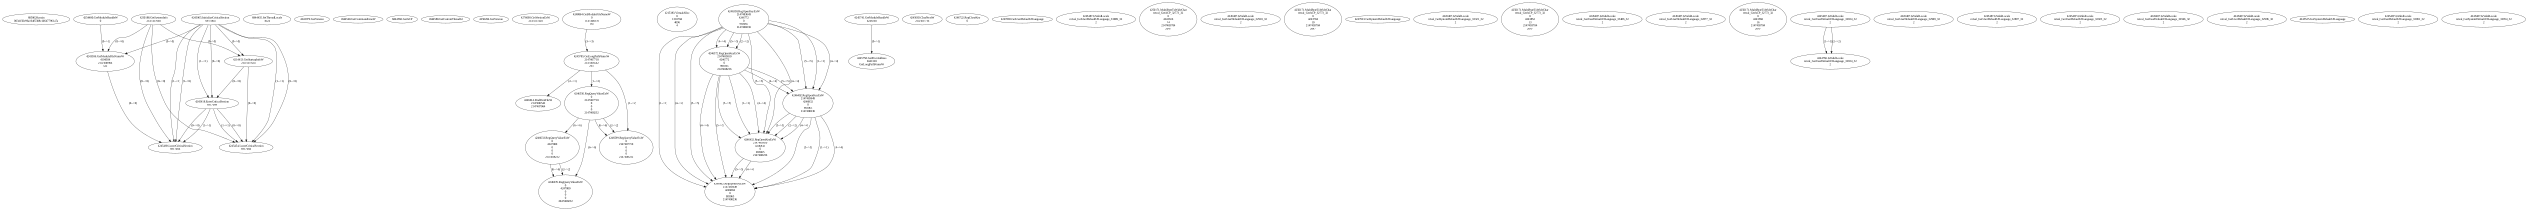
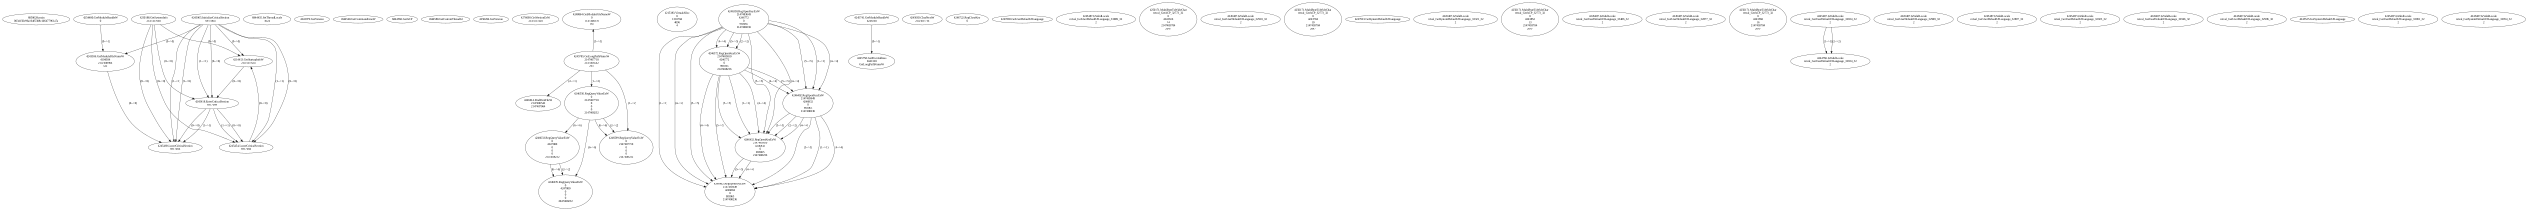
(127, 37) -> (162, 69)
(585, 39) -> (594, 41)
(247, 103) -> (259, 106)
